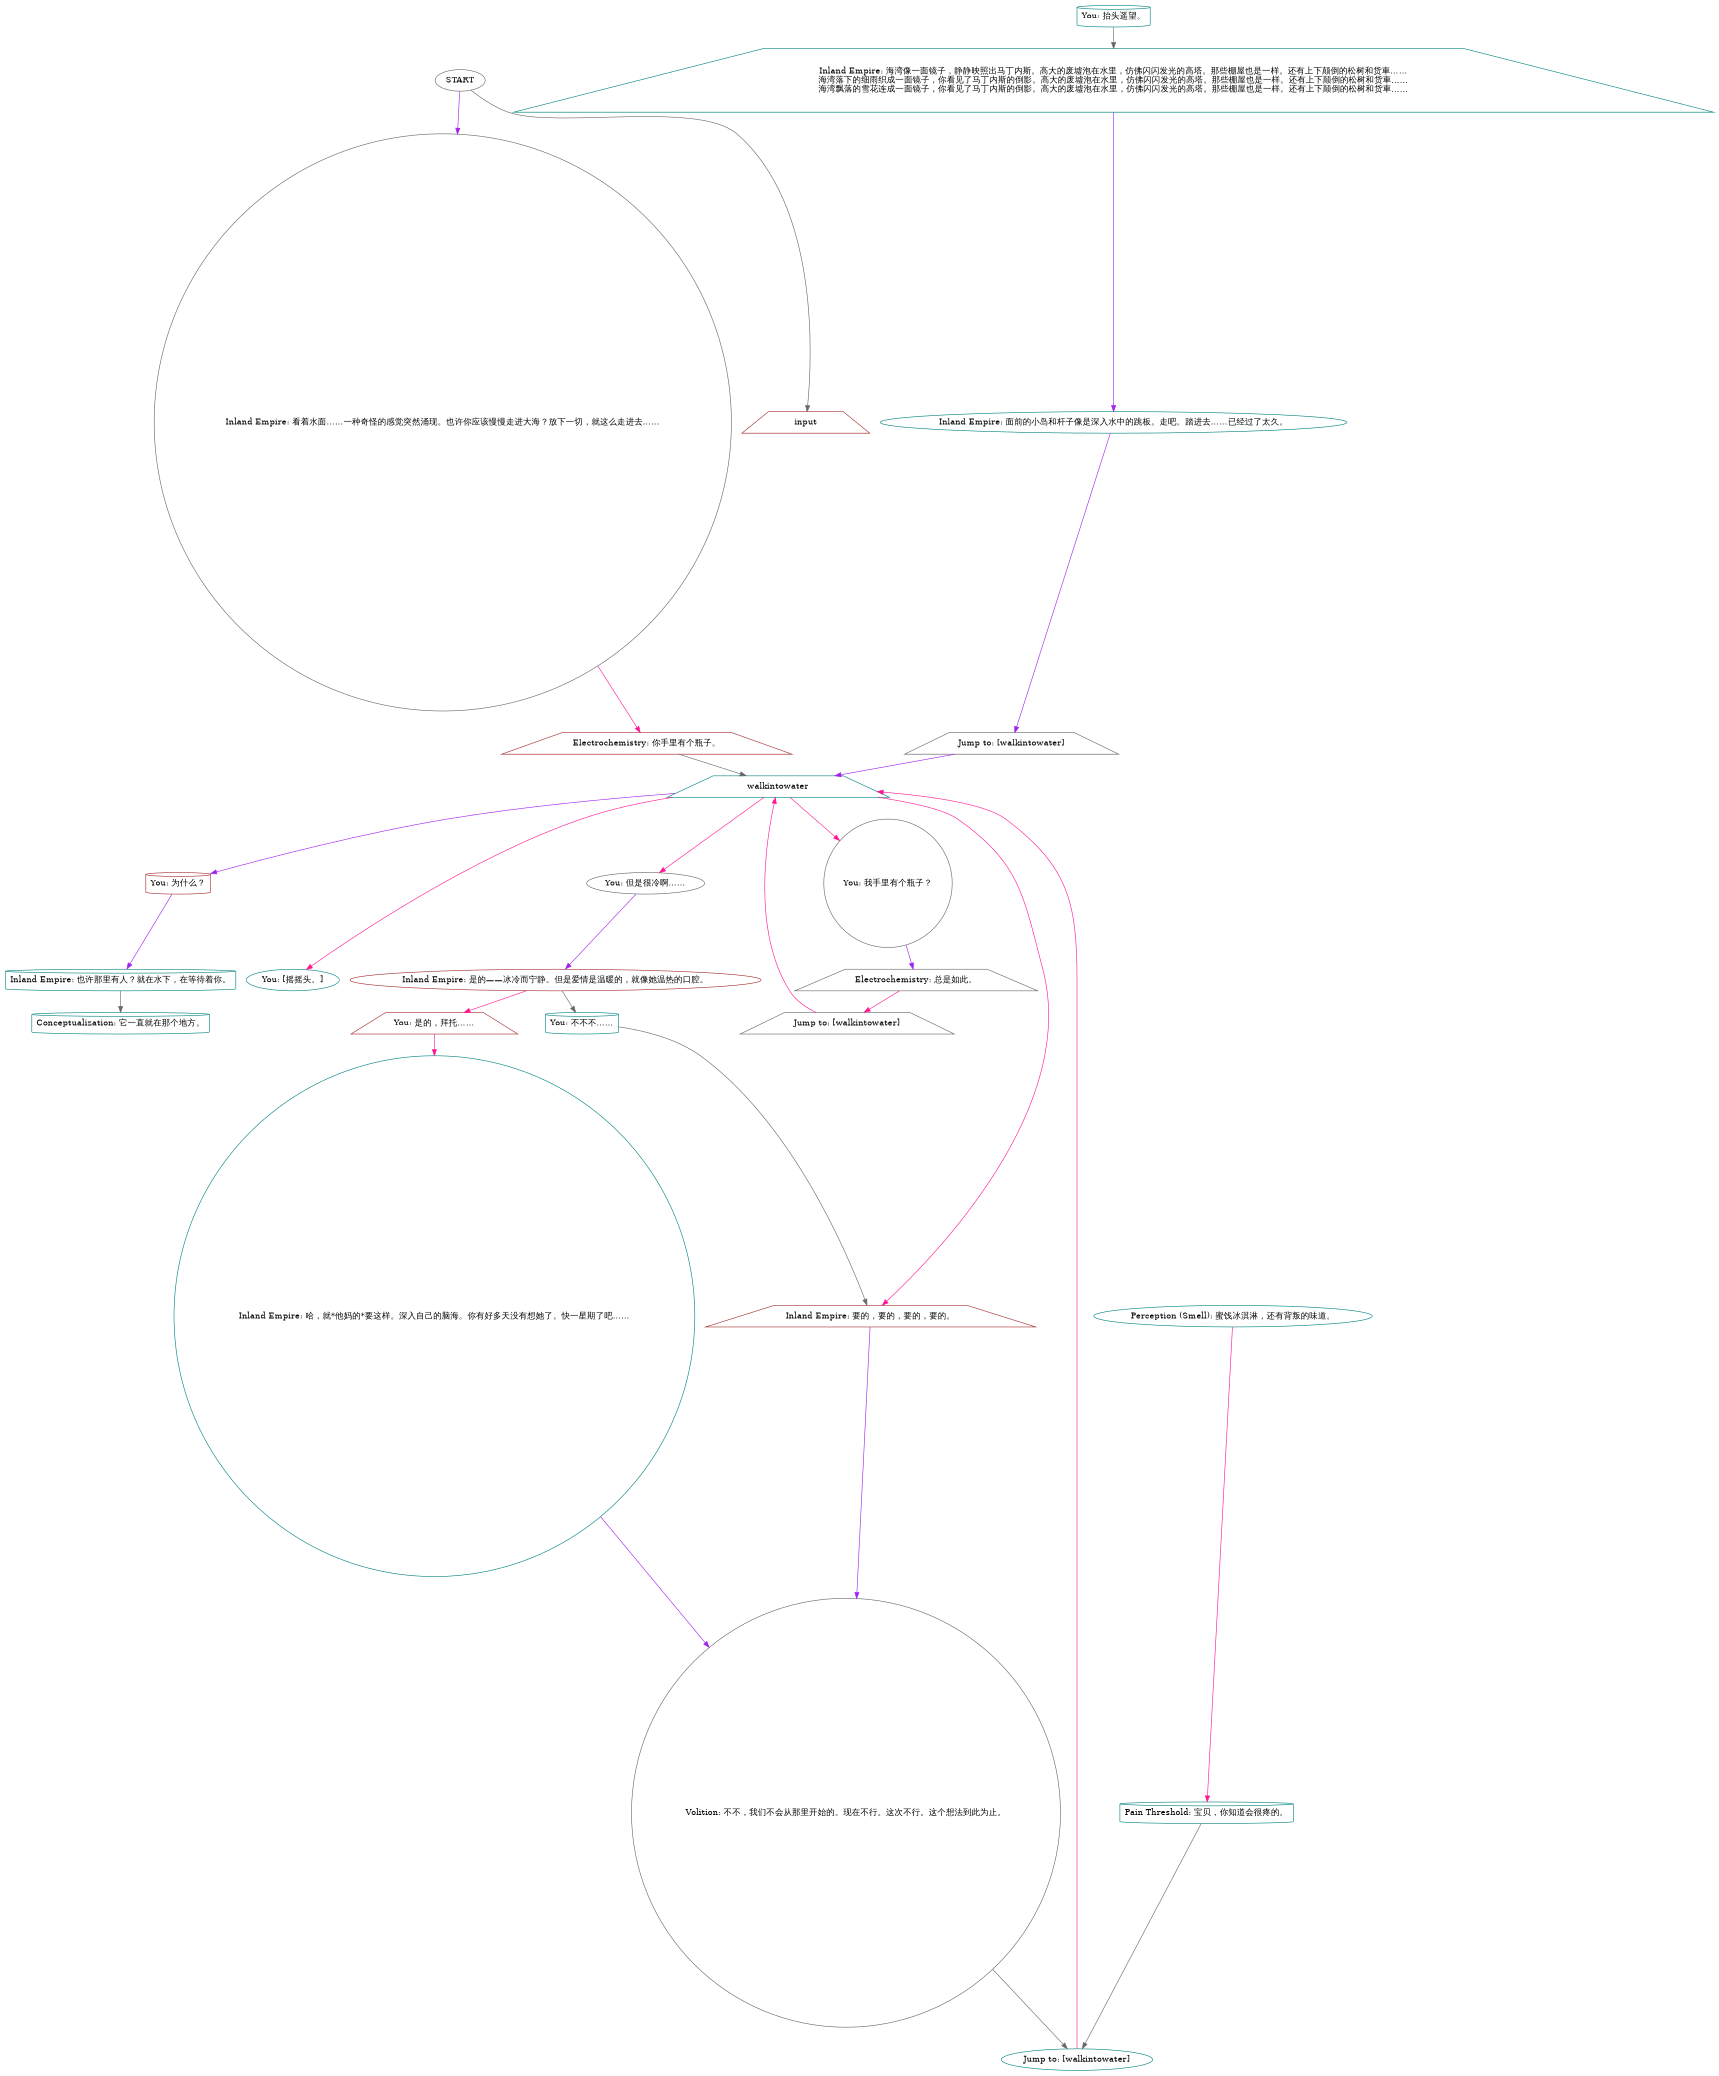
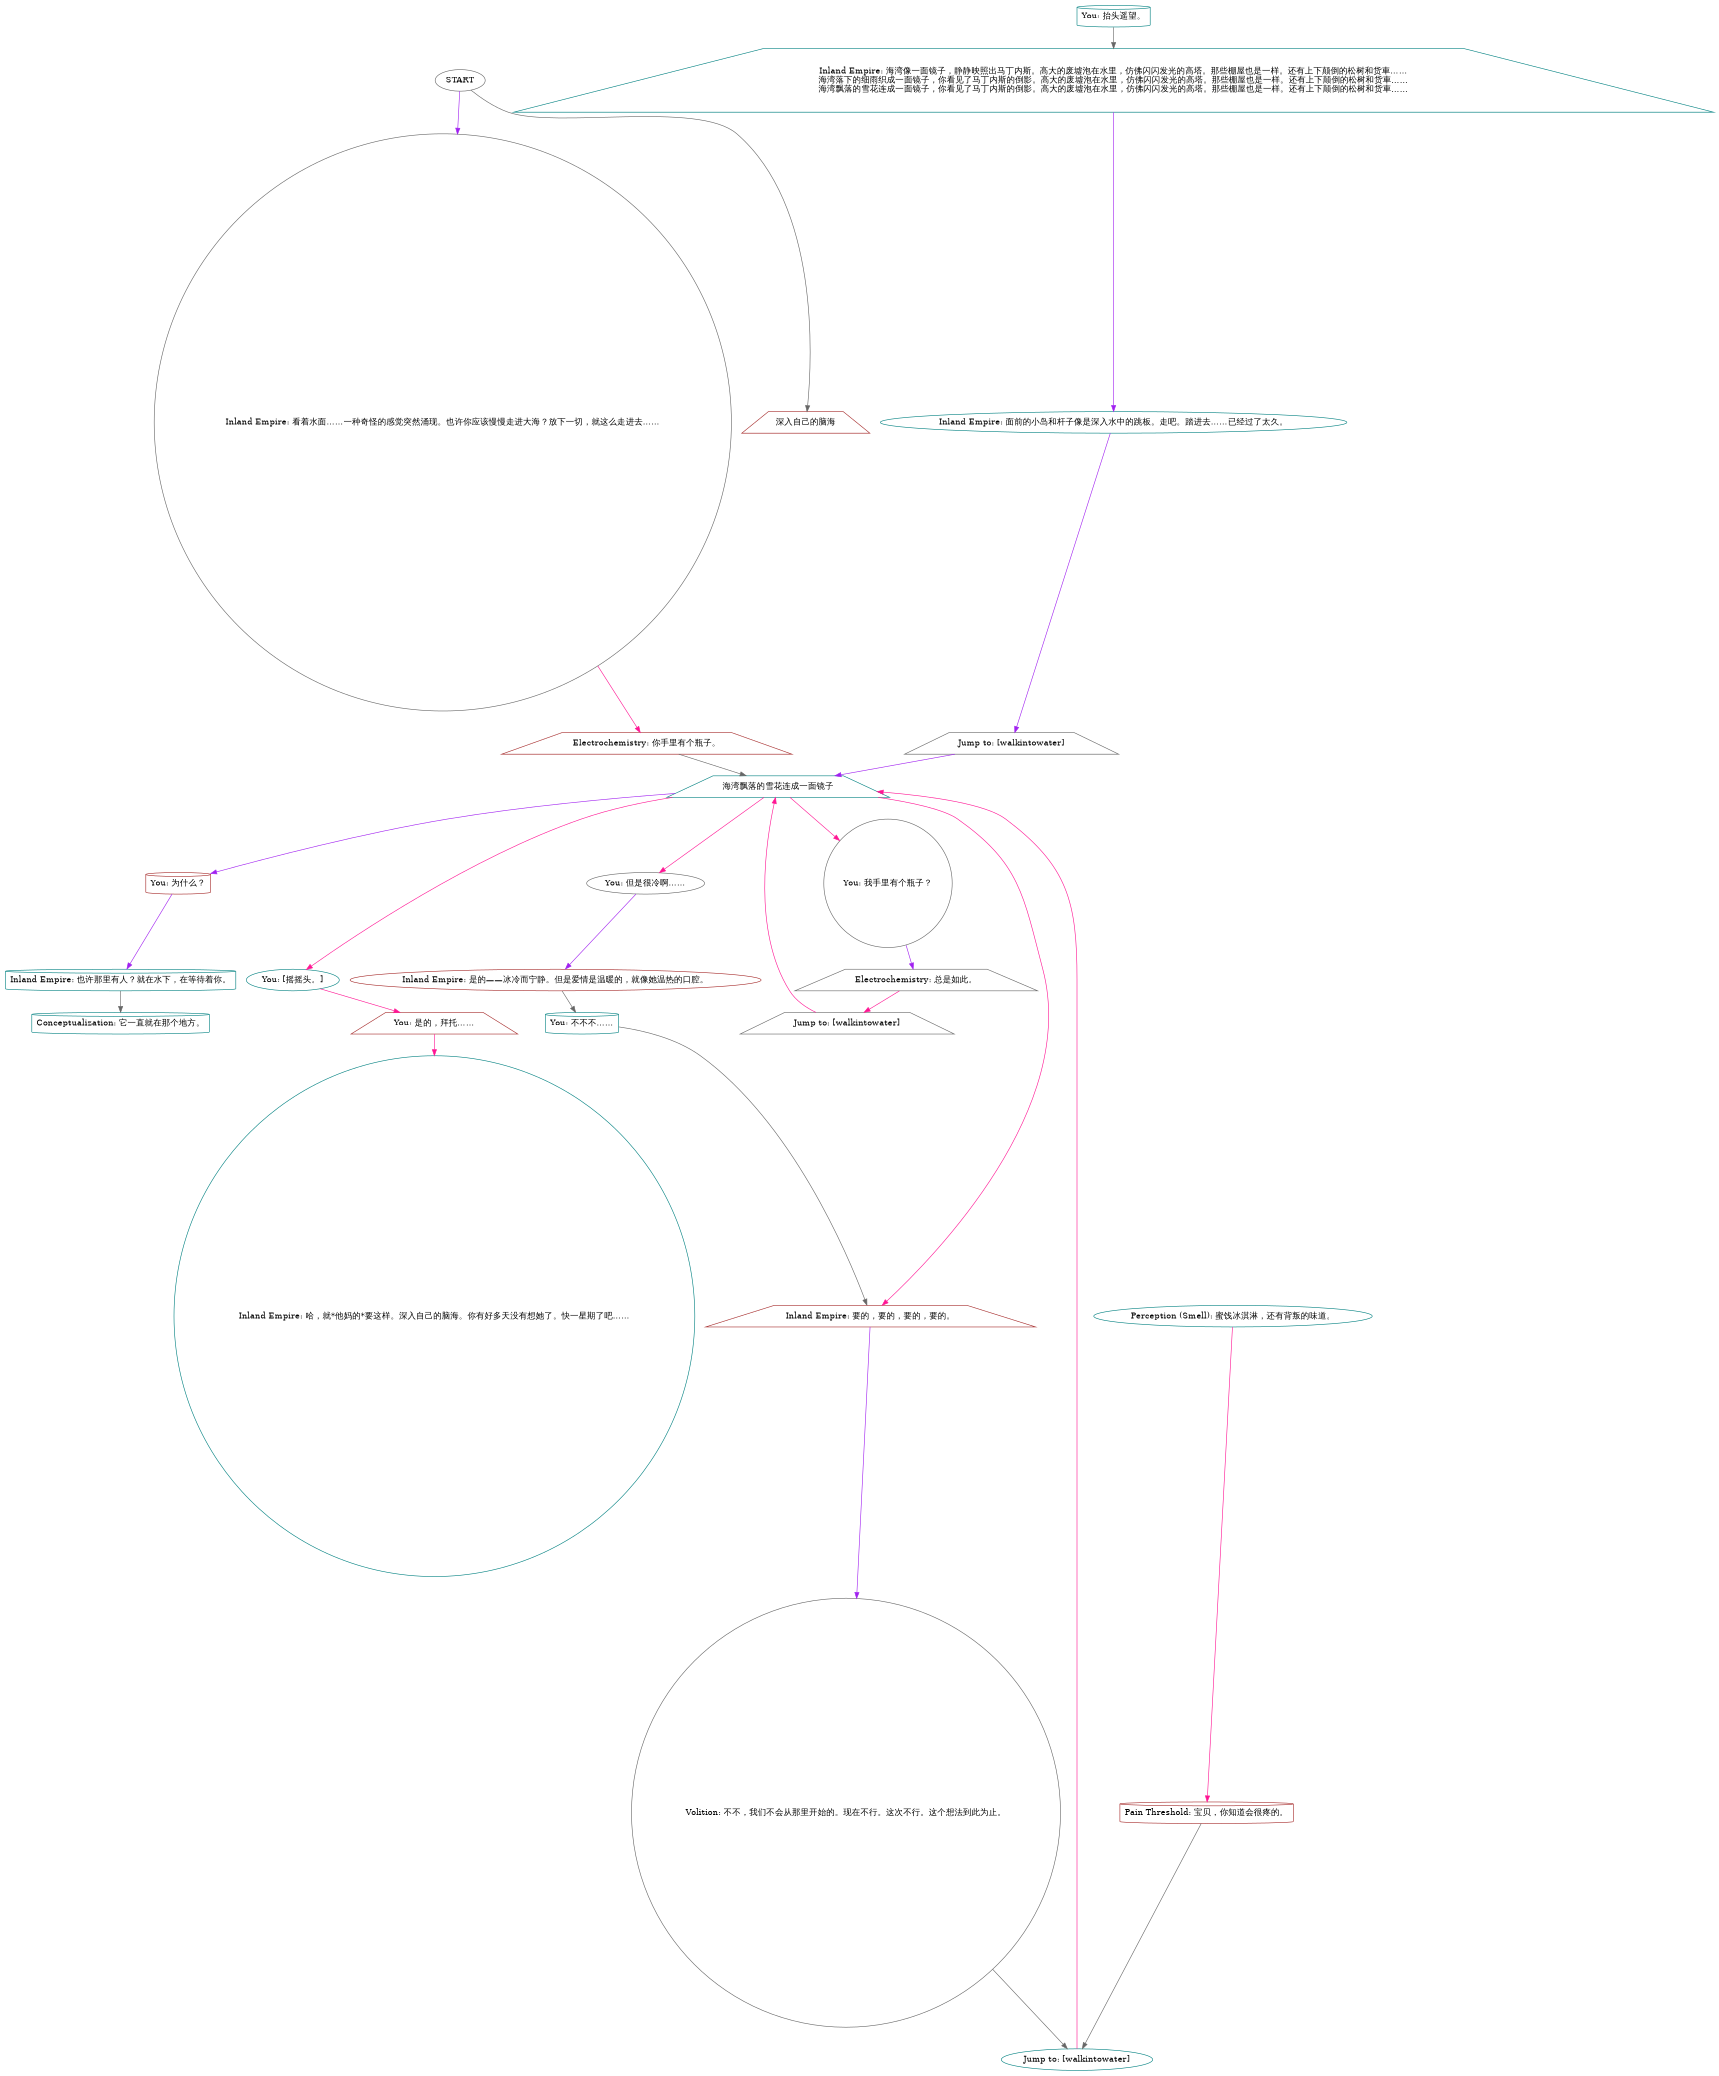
(806, 422) -> (806, 422)
(778, 787) -> (778, 787)
(498, 1001) -> (357, 1000)
(653, 1580) -> none
(1207, 1813) -> (1207, 1813)
